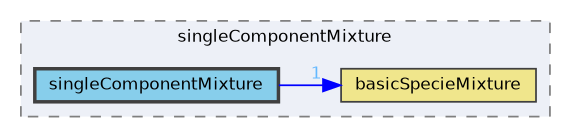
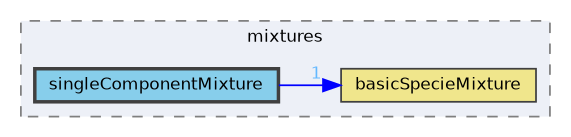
(285, 37) -> (285, 37)
